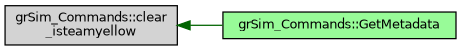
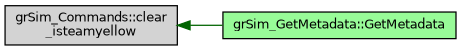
(339, 25) -> (339, 25)
